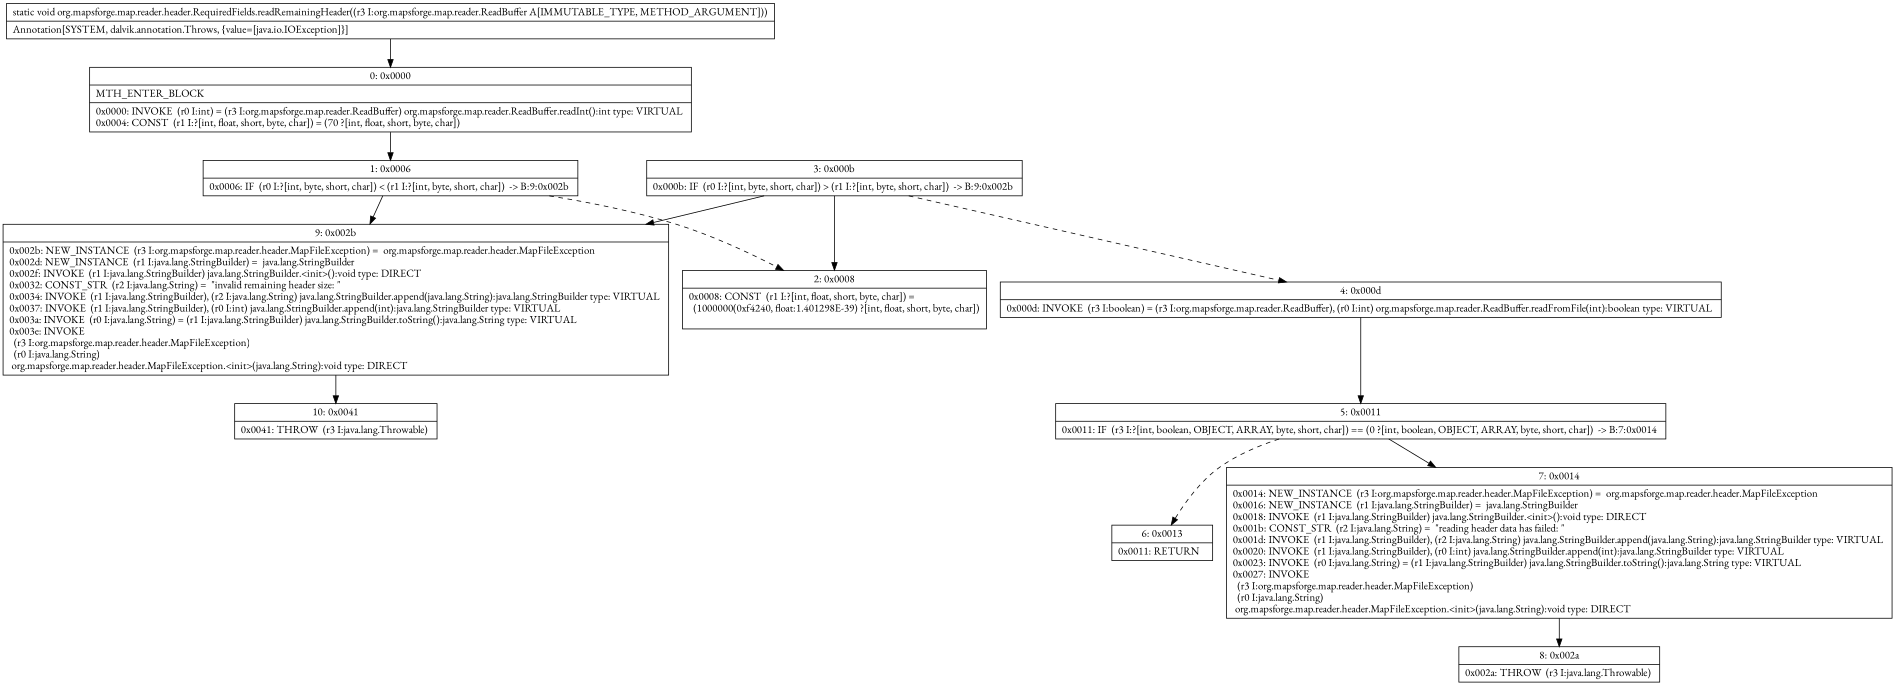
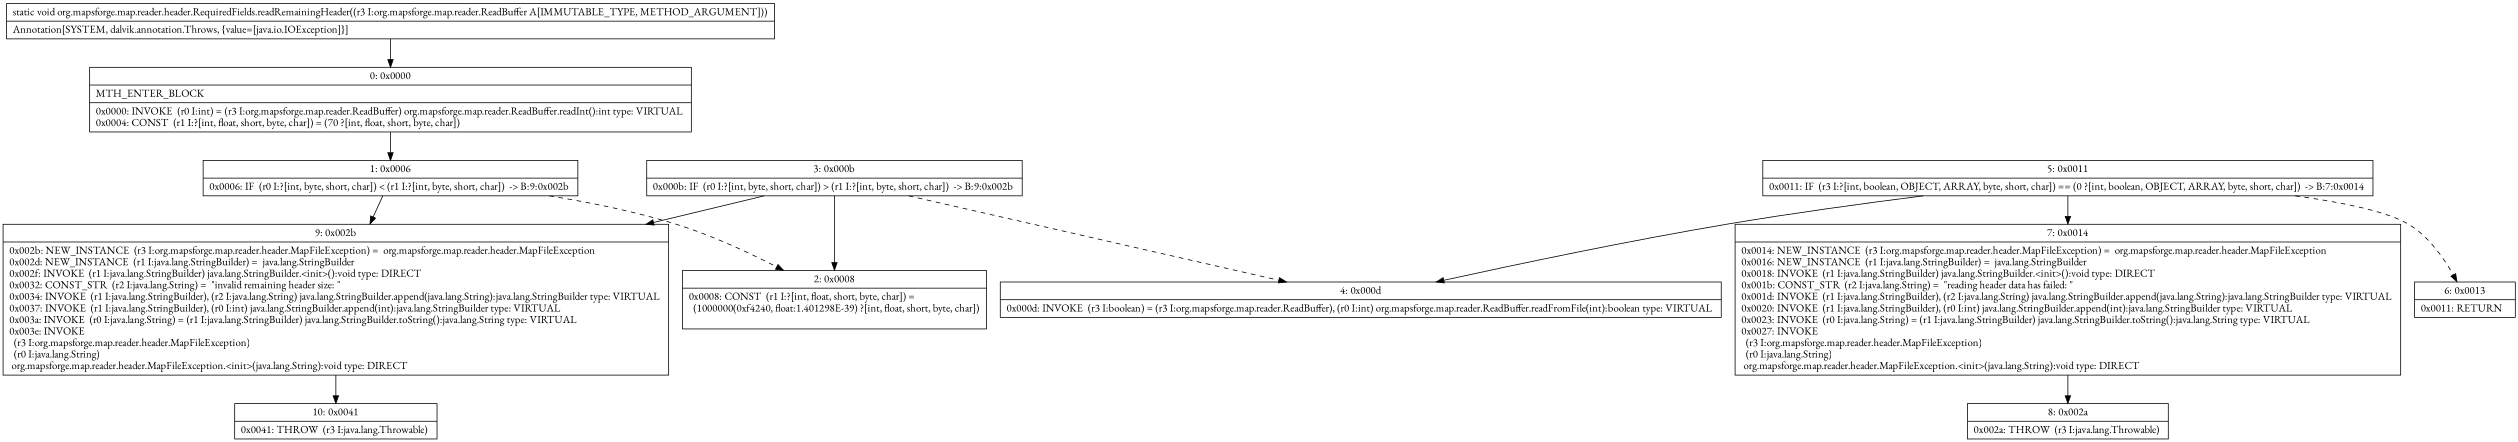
(1361, 357) -> (1682, 232)
